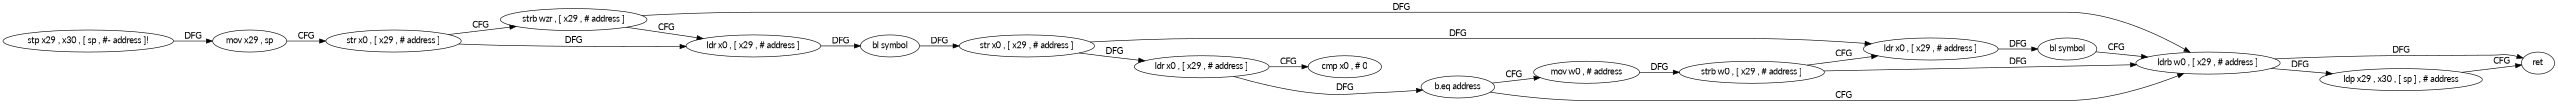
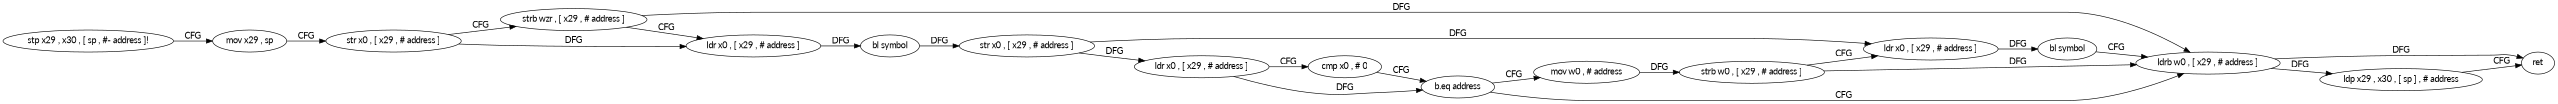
(193, 36) -> (193, 36)
none -> (1398, 76)
